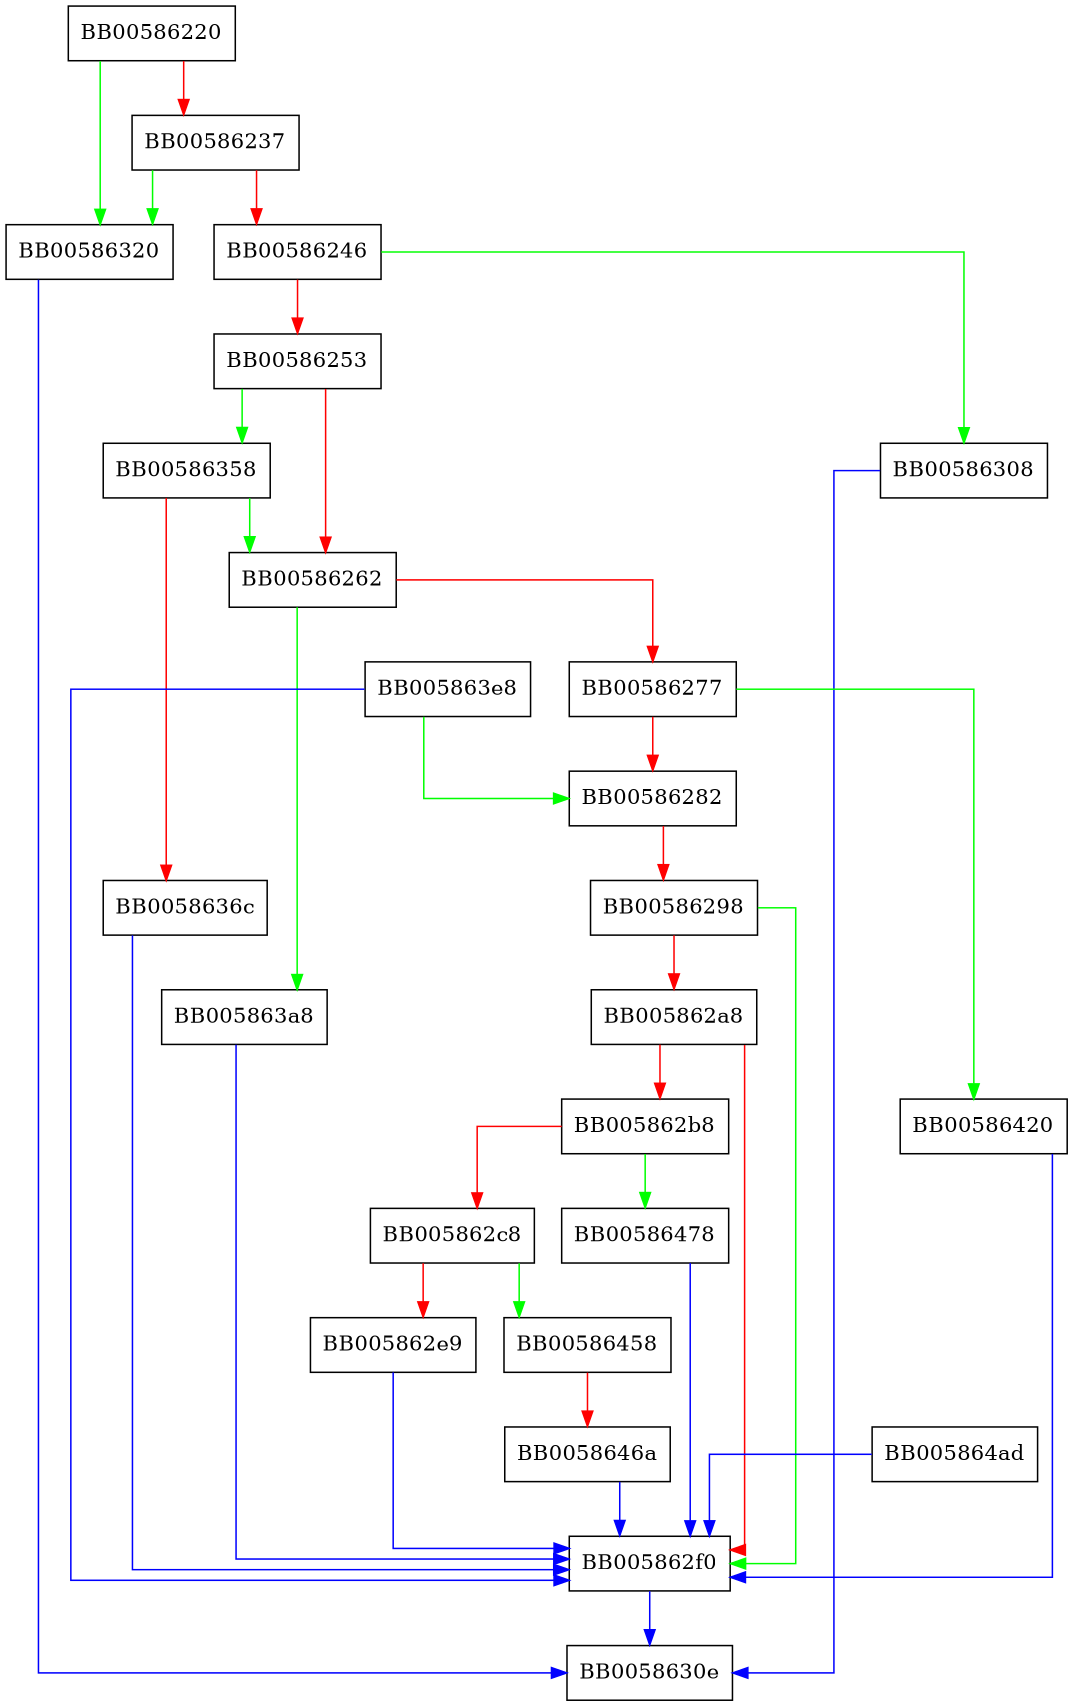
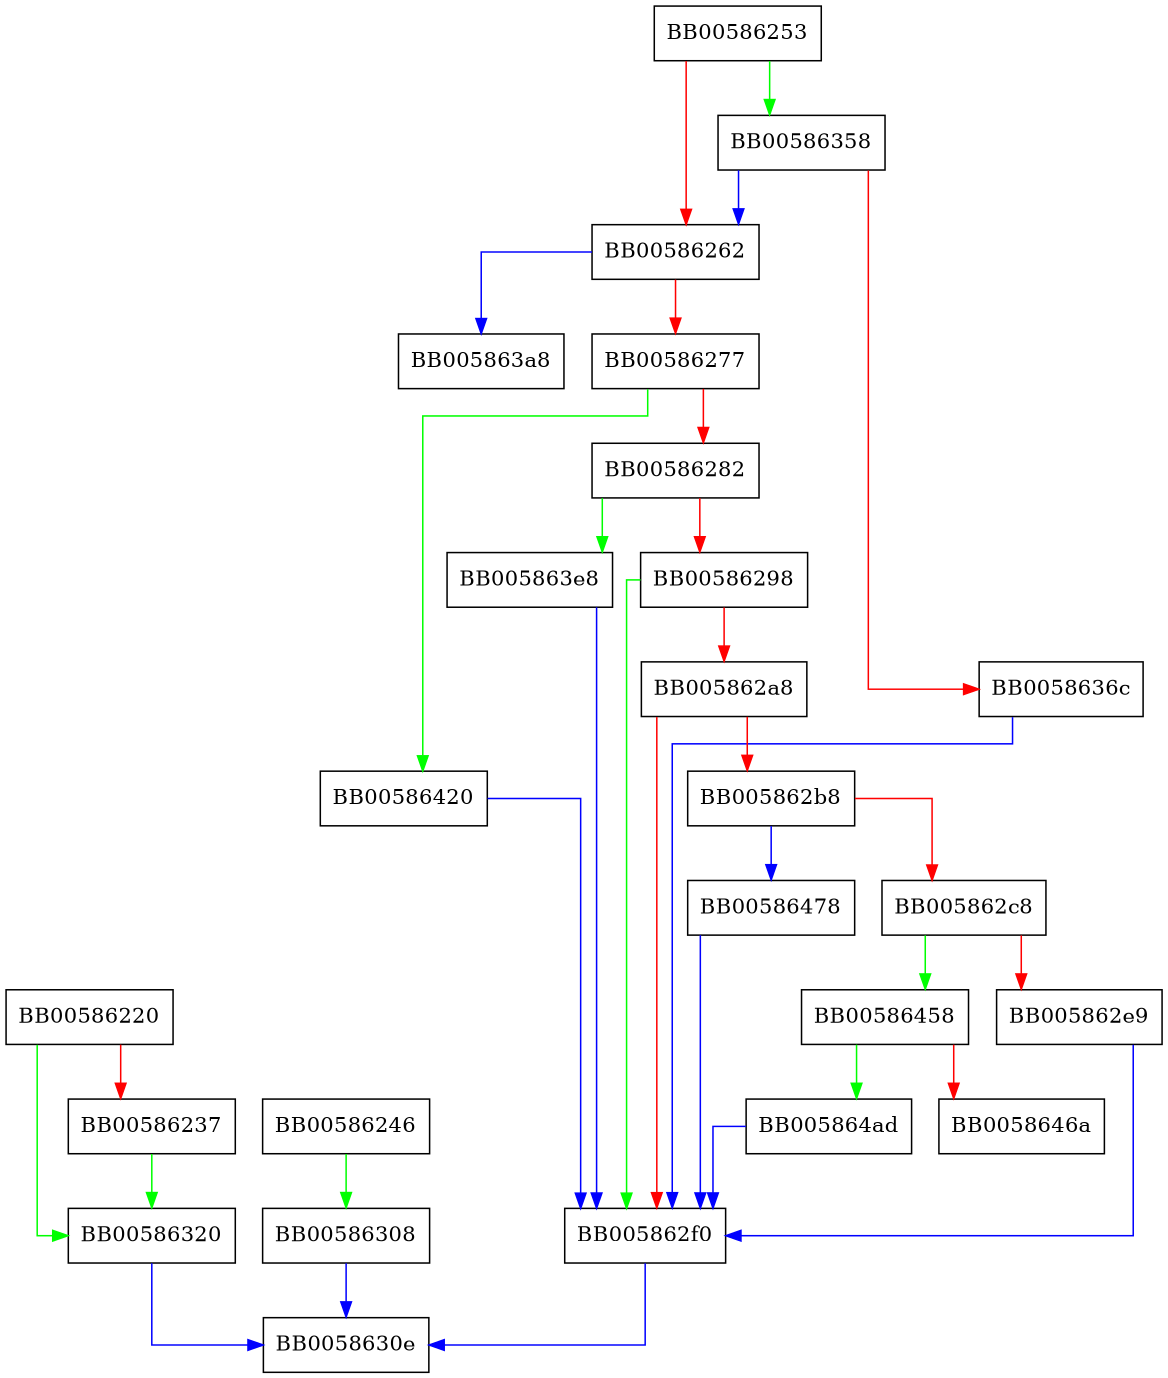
(257, 190) -> none
(298, 299) -> none
(250, 517) -> (739, 190)
(297, 791) -> (503, 252)
(448, 798) -> (602, 517)
none -> (857, 1064)
(645, 1173) -> (771, 845)
(236, 1461) -> none
(620, 1501) -> none
